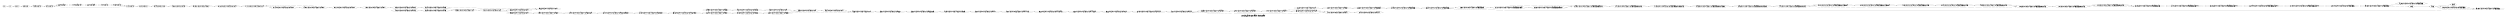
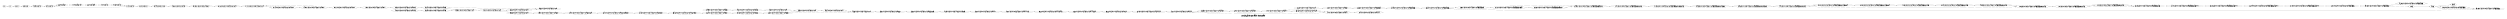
(548, 9) -> (548, 9)
